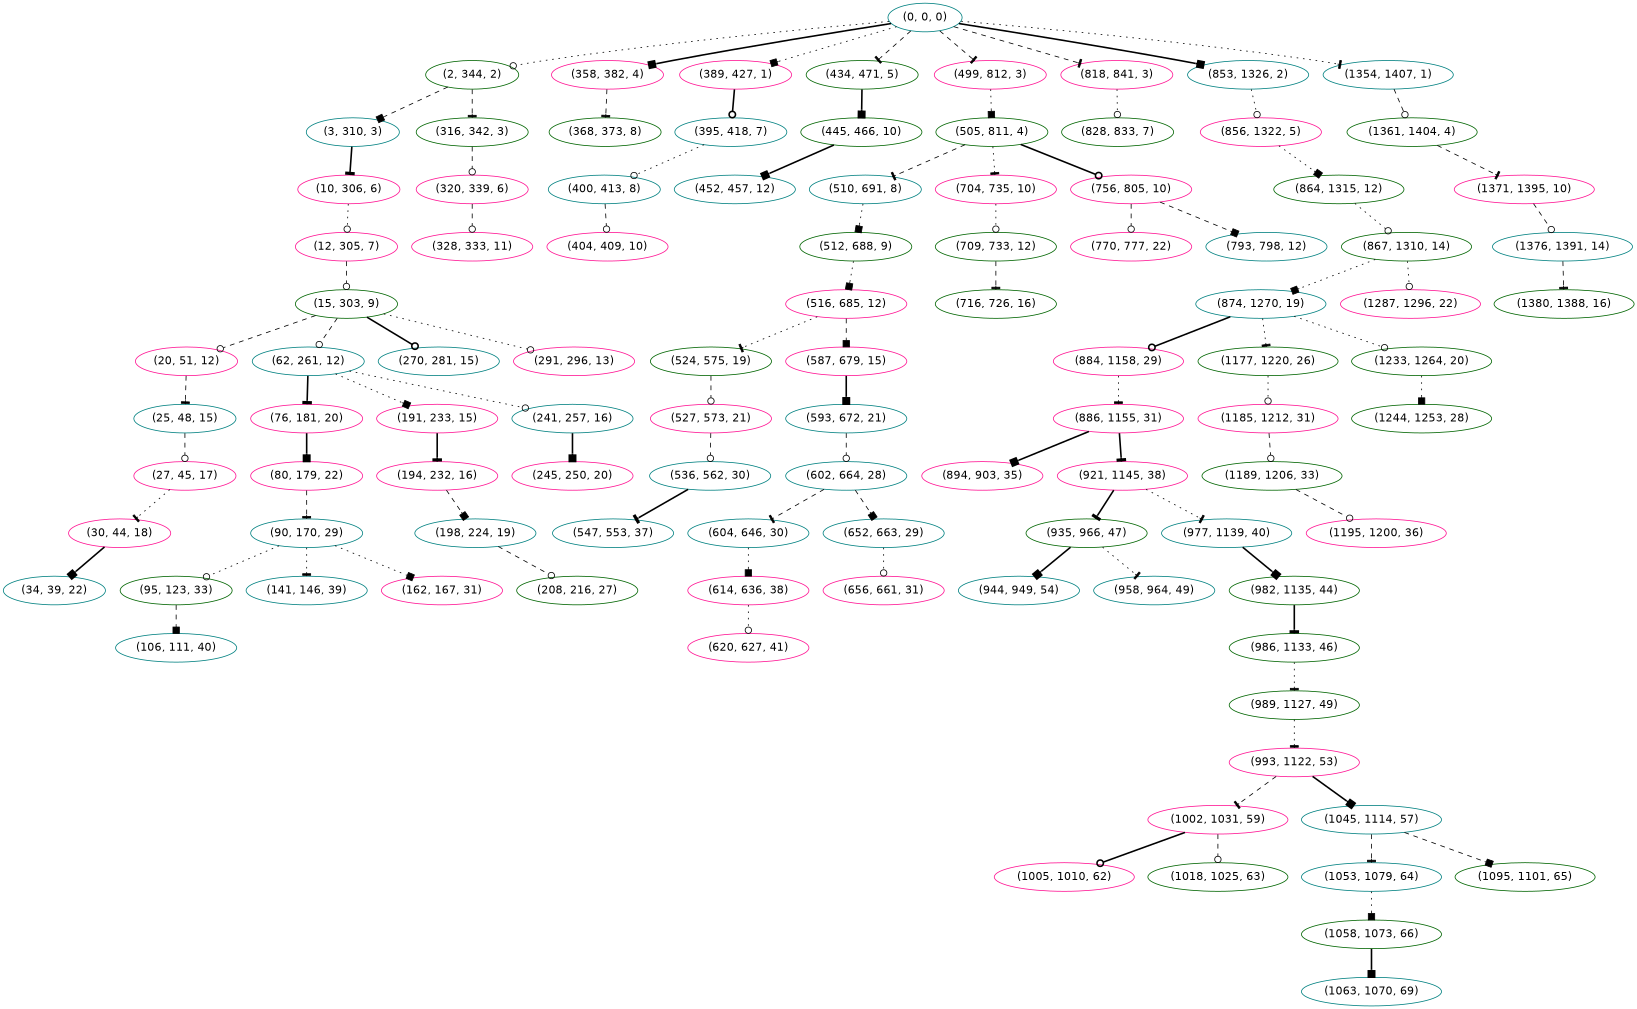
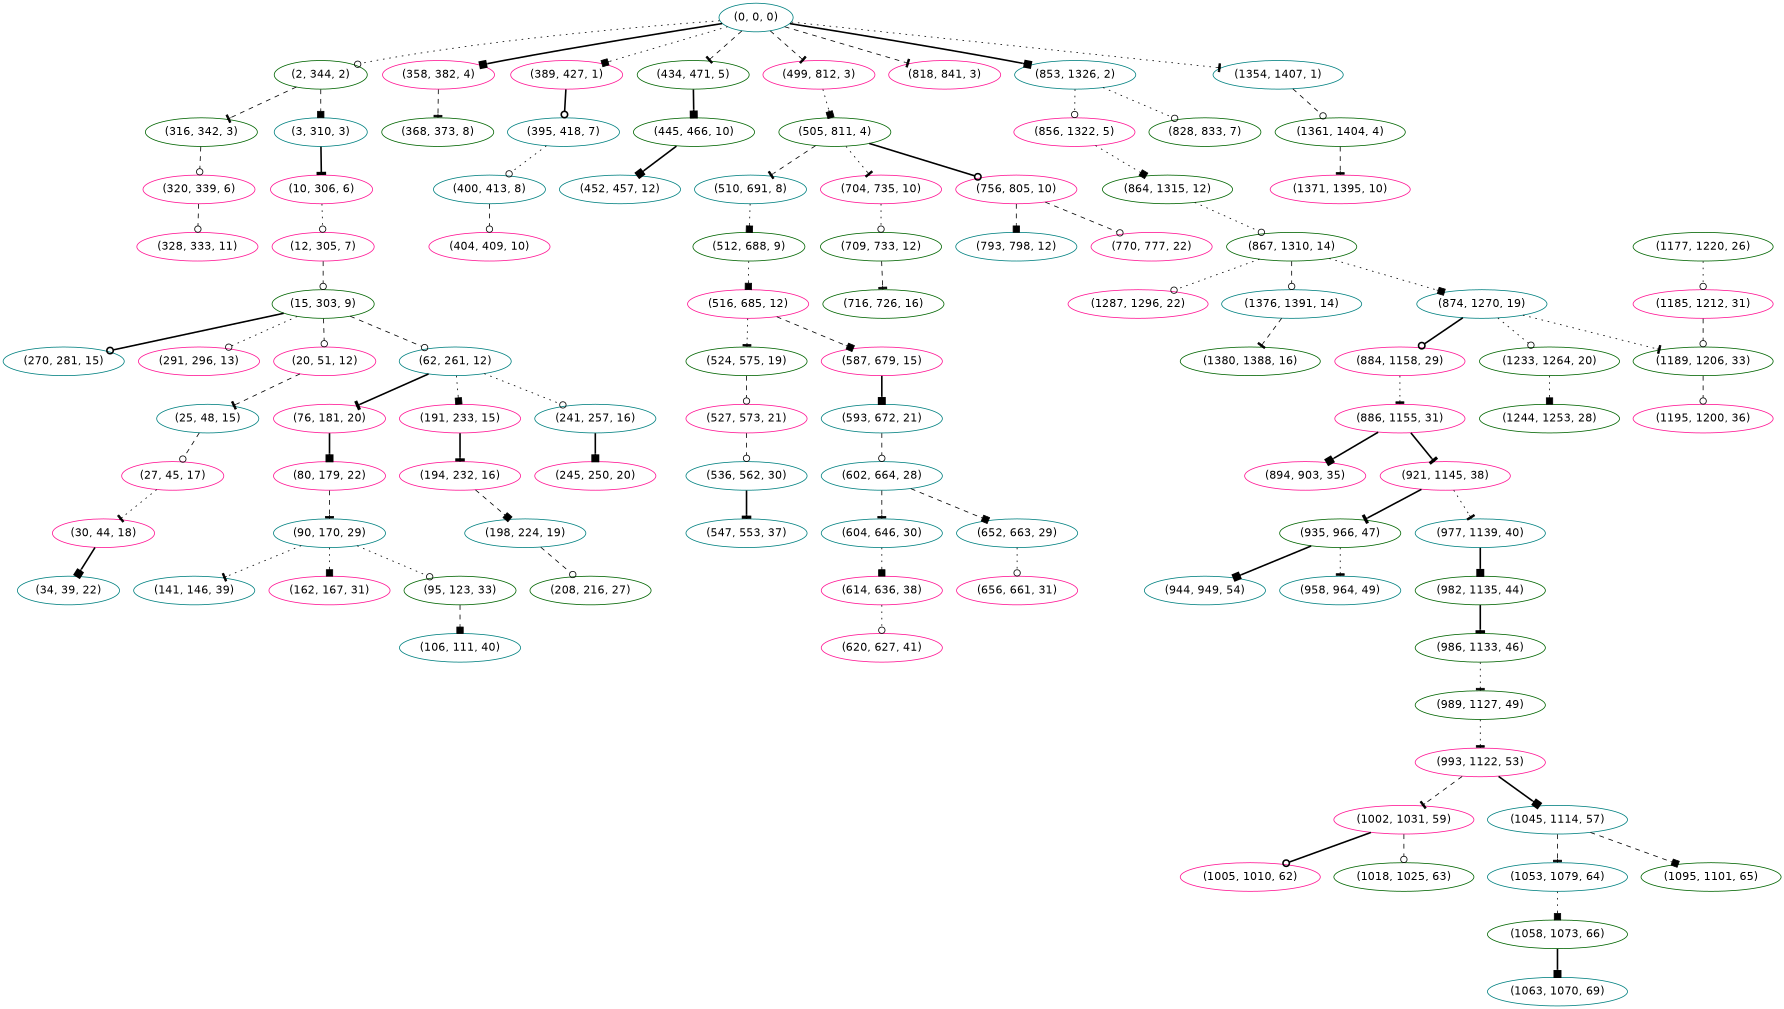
(1117, 100) -> (1137, 102)
(1541, 215) -> (1292, 272)
(1264, 331) -> (1590, 332)
